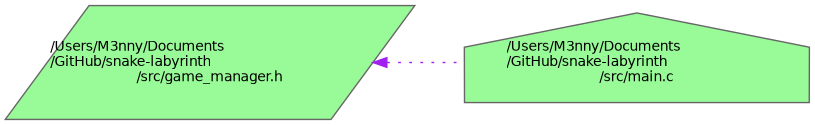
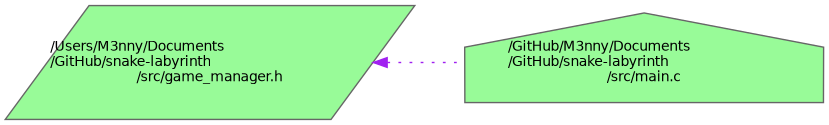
(637, 62) -> (644, 62)
